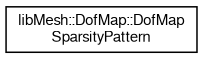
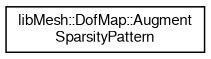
(102, 30) -> (105, 30)
